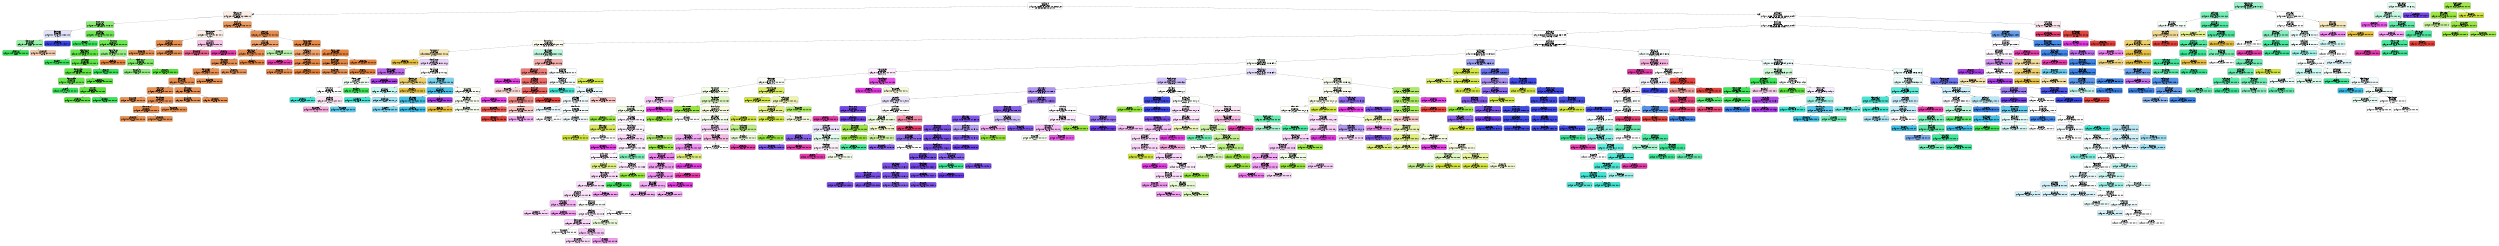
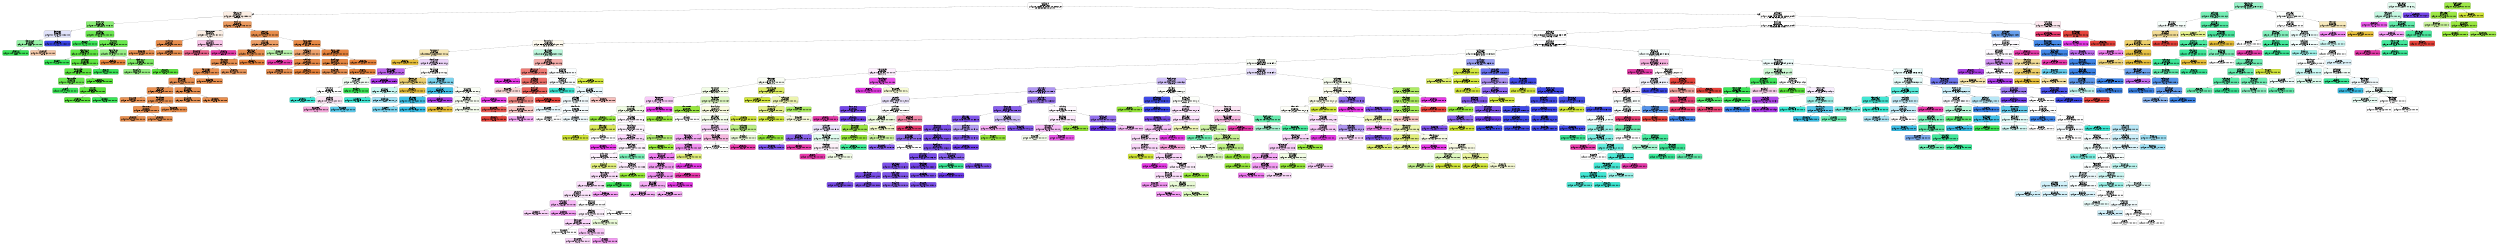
none -> (1434, 128)
